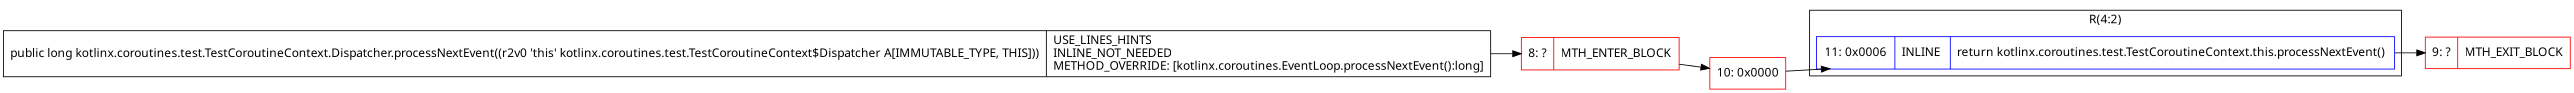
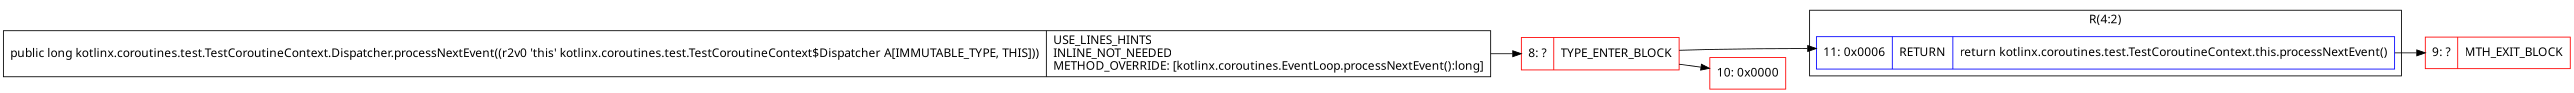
(1921, 52) -> (1923, 52)
(1616, 53) -> (1616, 53)
(1804, 70) -> (1743, 49)
